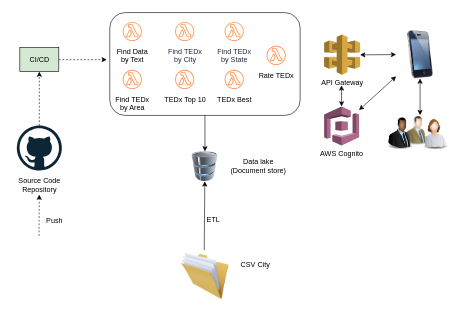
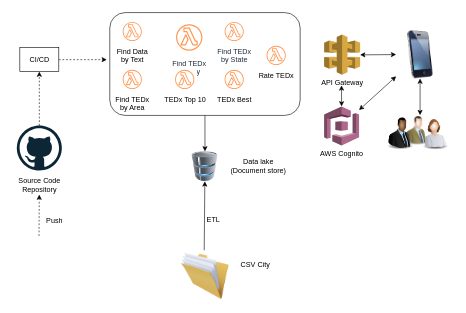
(185, 32) -> (189, 38)
(39, 60) -> (39, 60)
